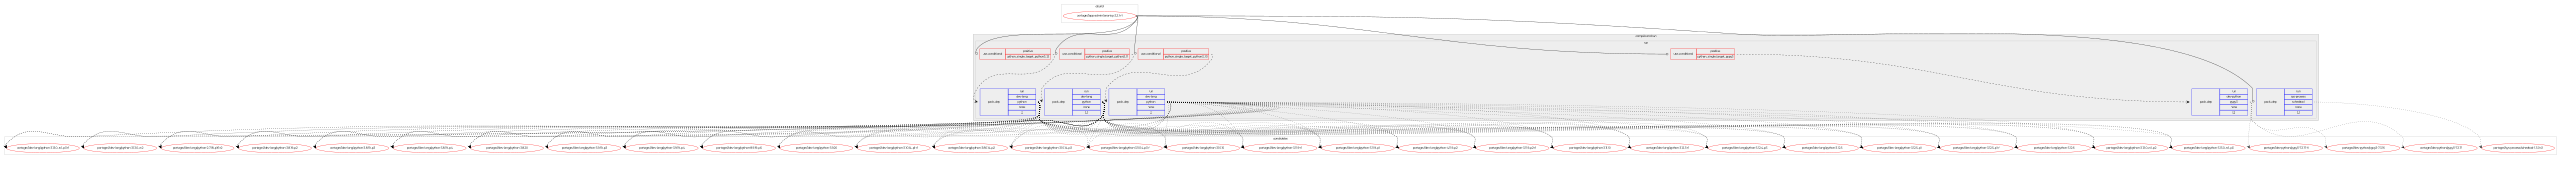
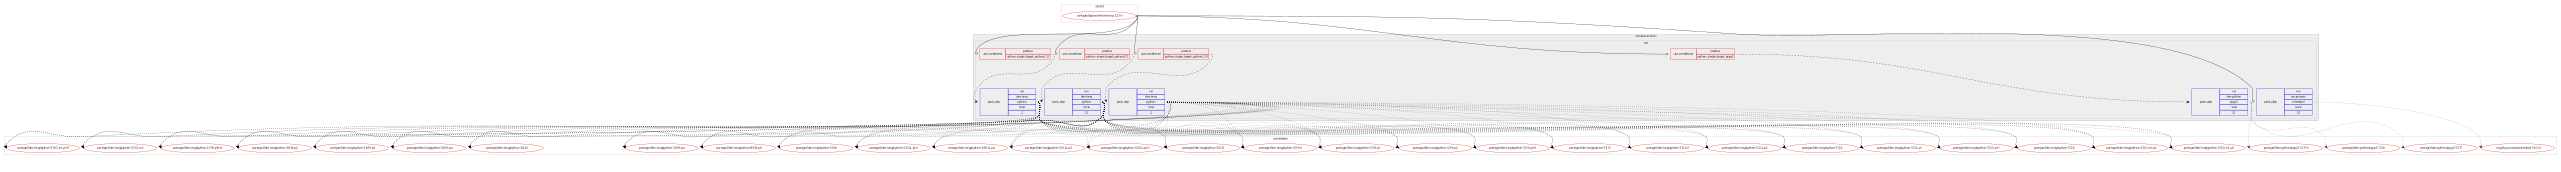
(584, 148) -> none
(2518, 148) -> (2518, 148)
